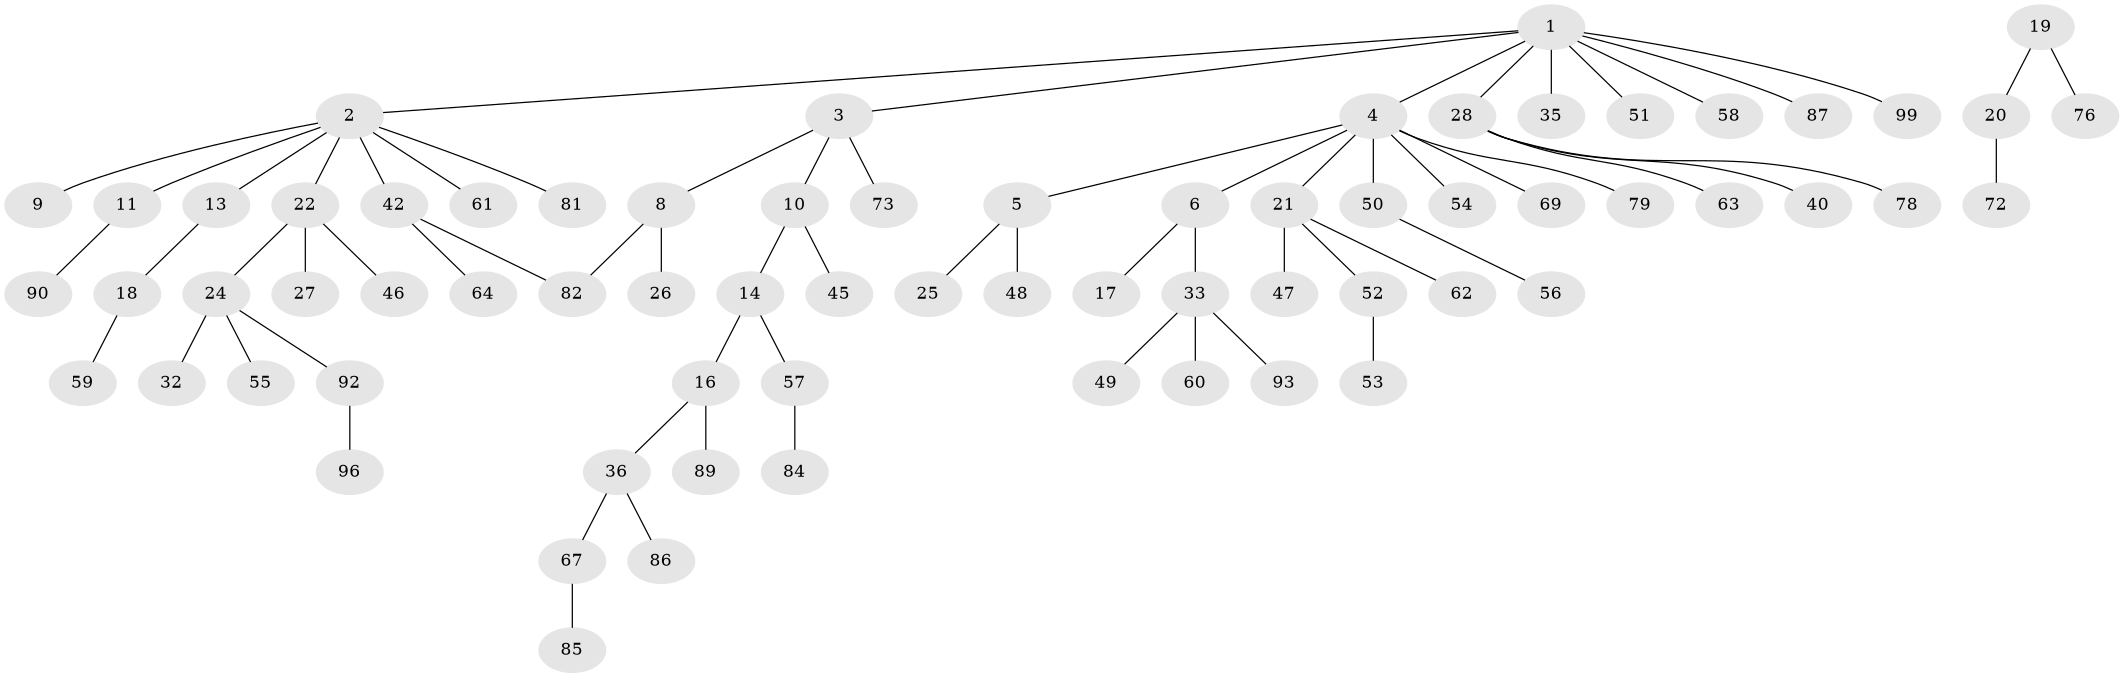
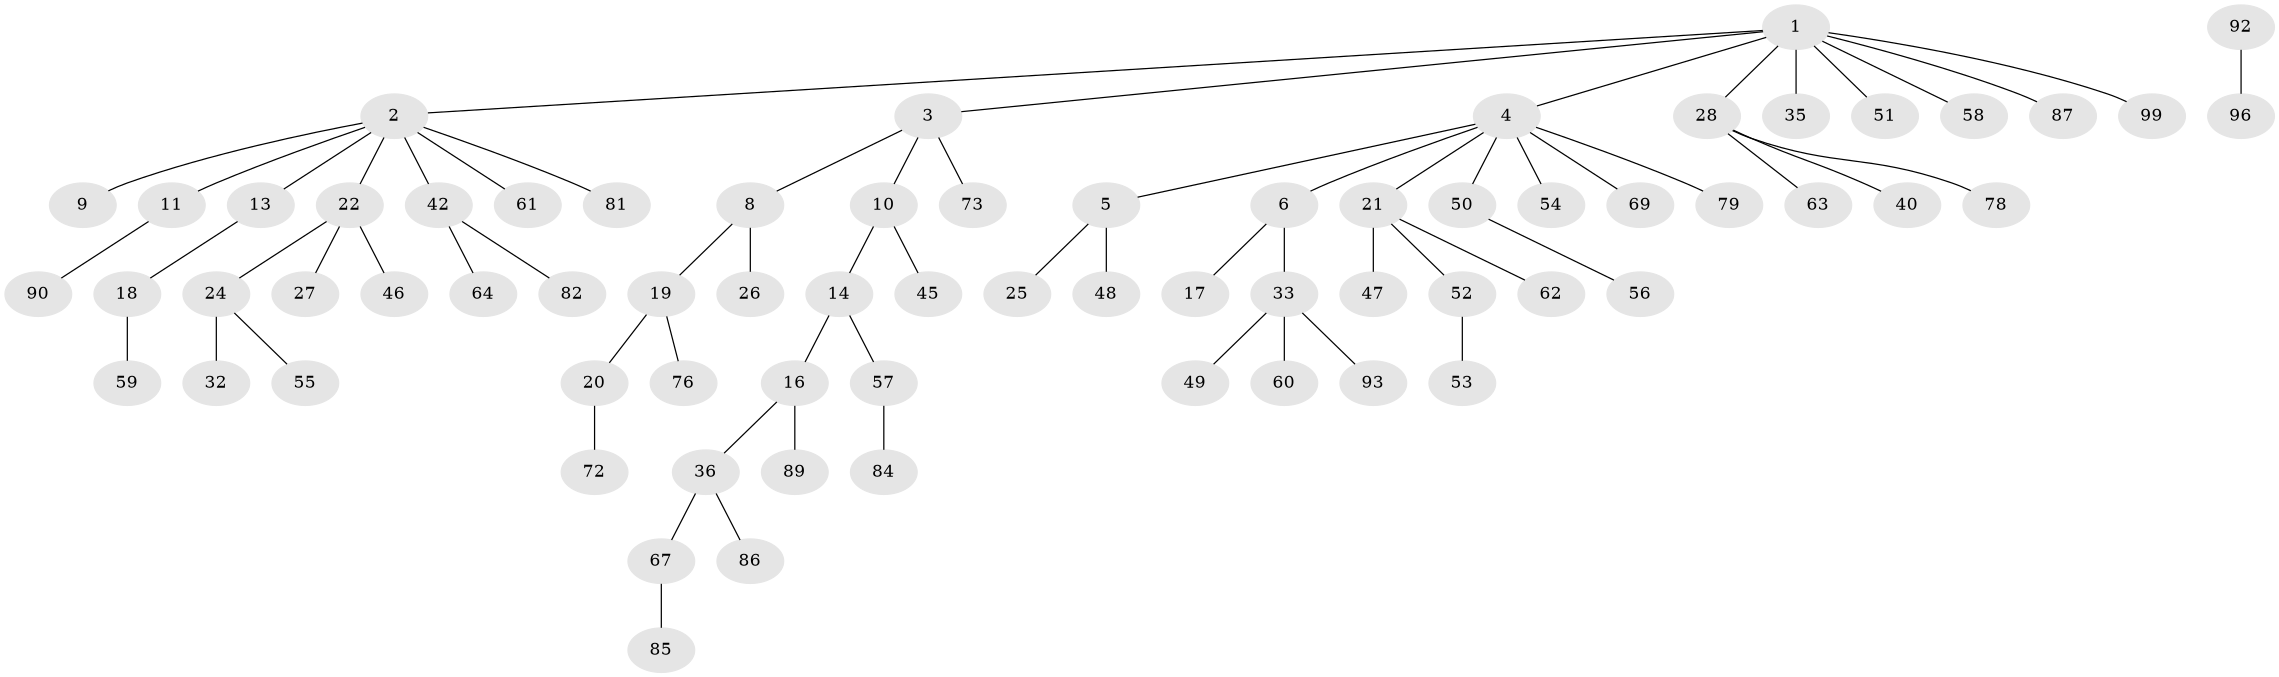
(617, 250) -> (706, 250)
(283, 339) -> none
